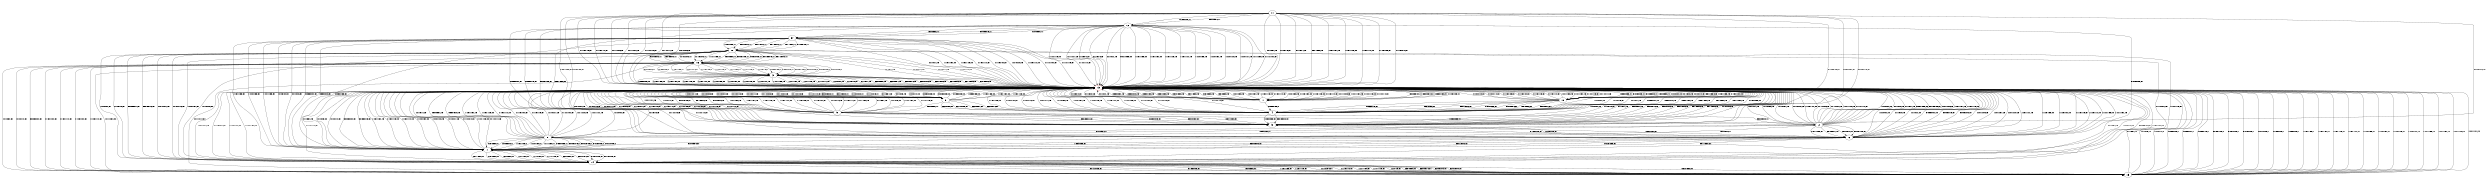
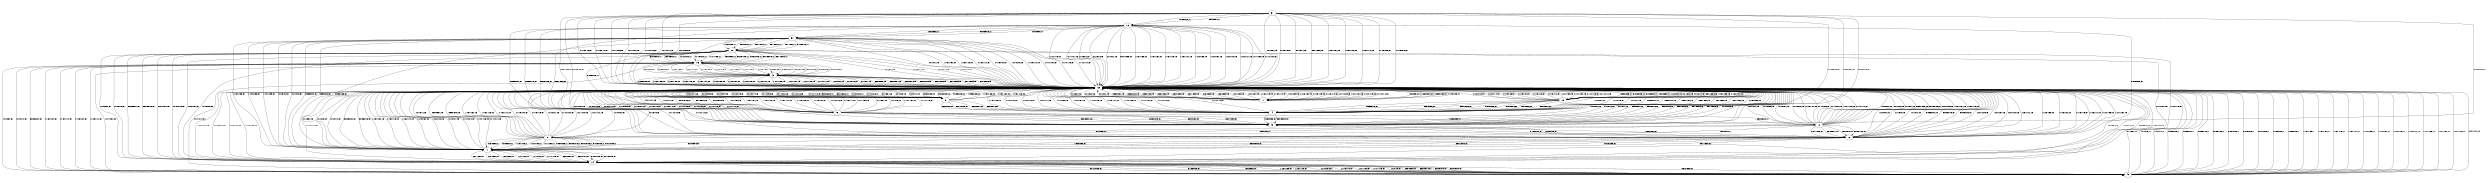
(1272, 13) -> (1272, 13)
(1267, 106) -> none
(893, 111) -> (593, 85)
(2128, 175) -> (2128, 175)
